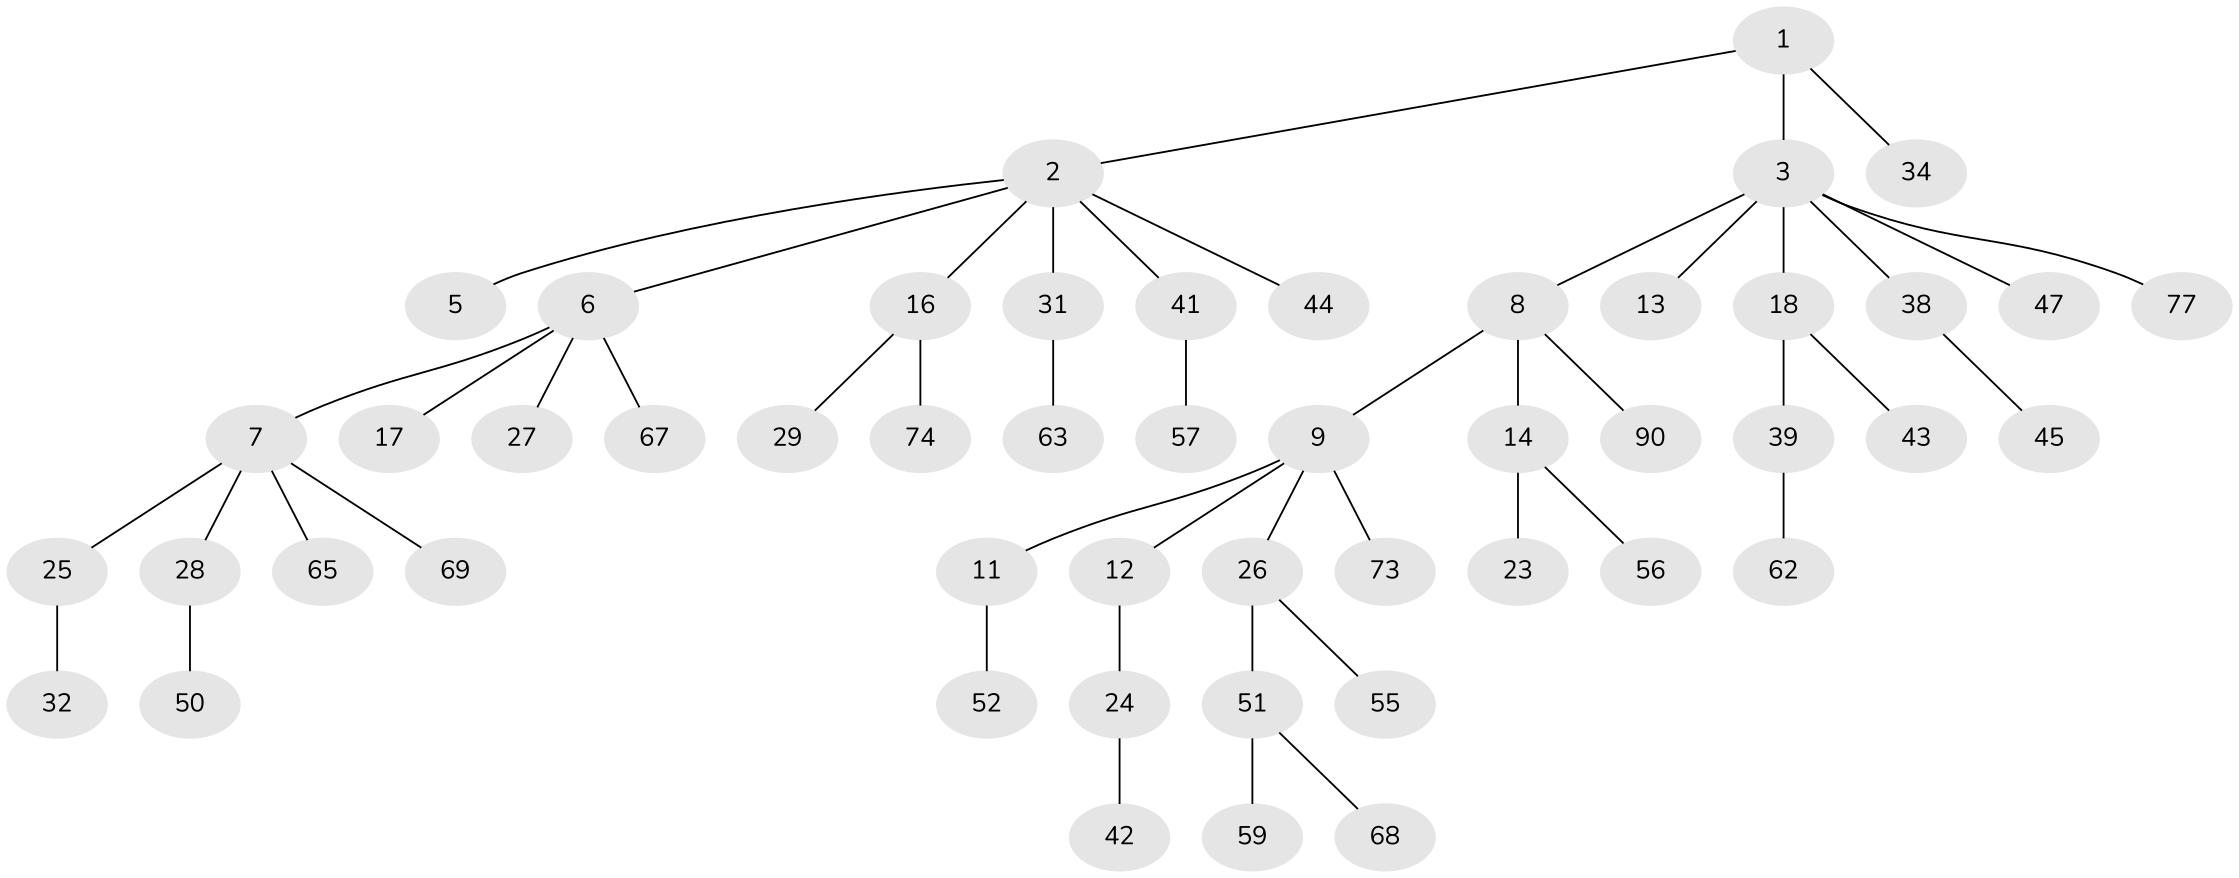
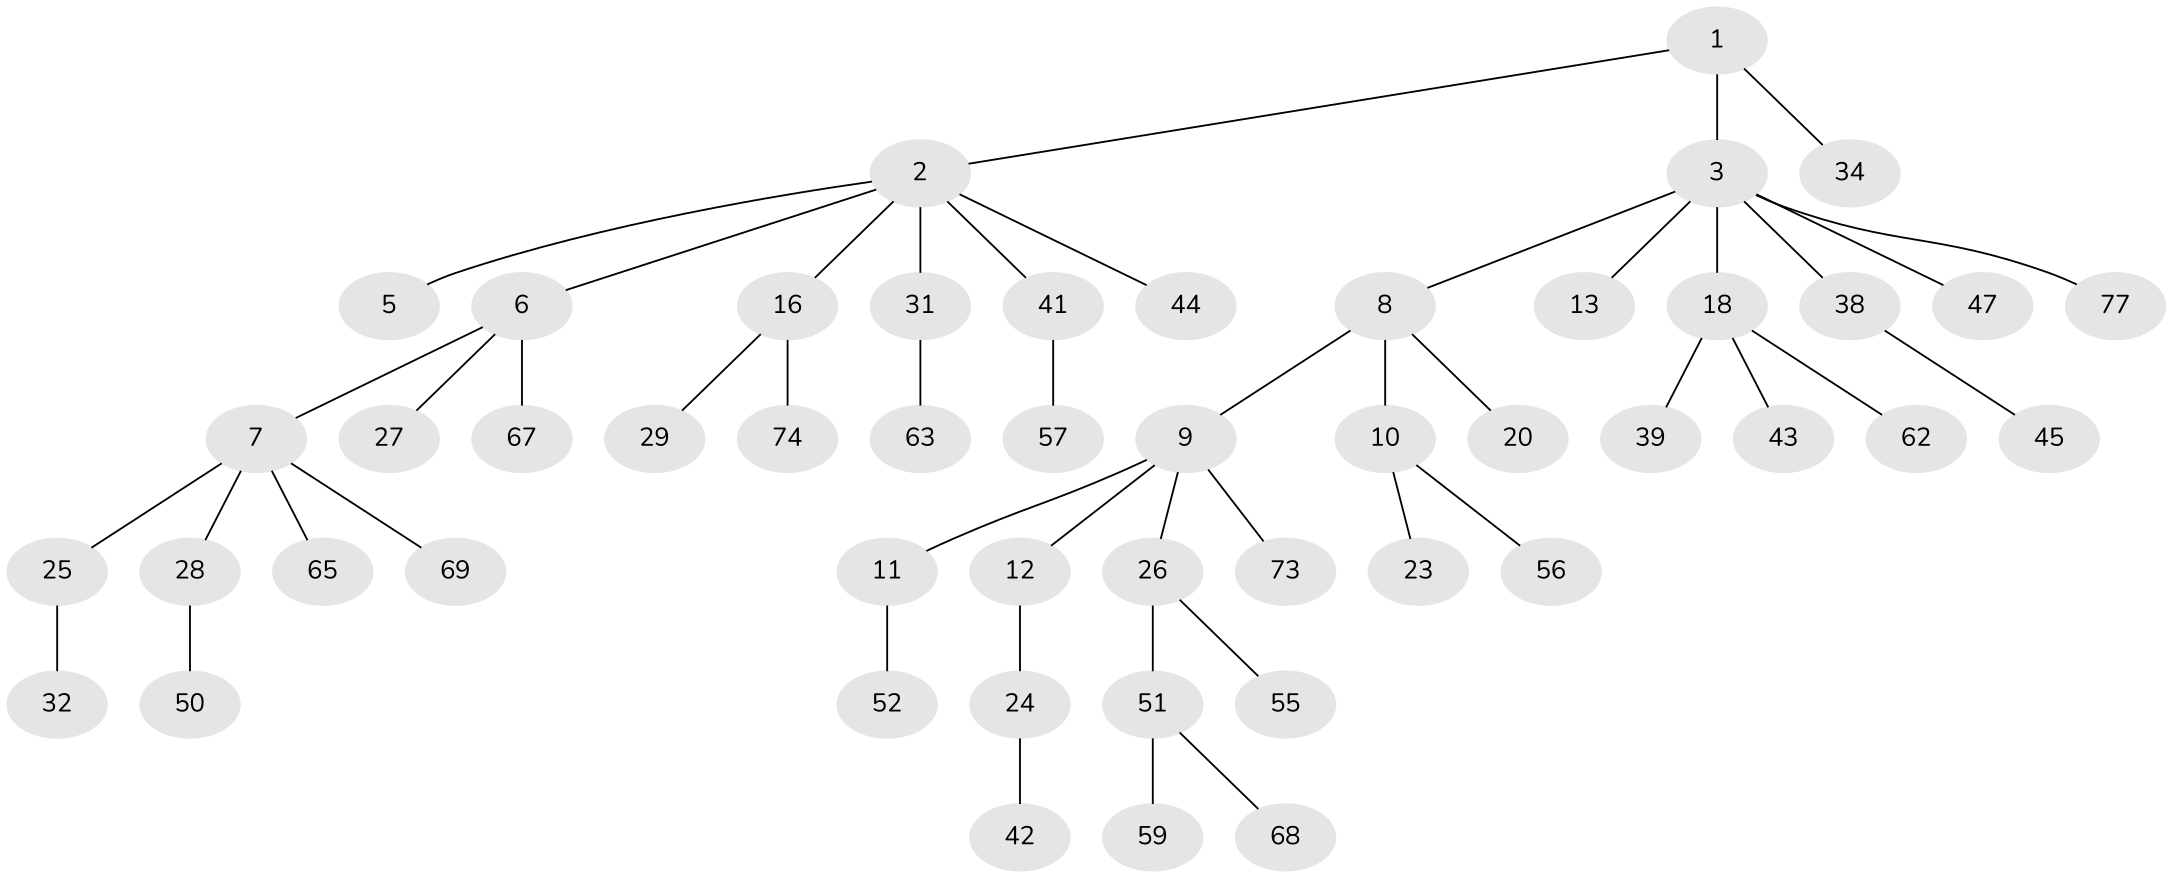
(389, 439) -> none
(1518, 439) -> (1385, 439)
(1651, 439) -> (1518, 439)
(1784, 506) -> (1817, 373)
